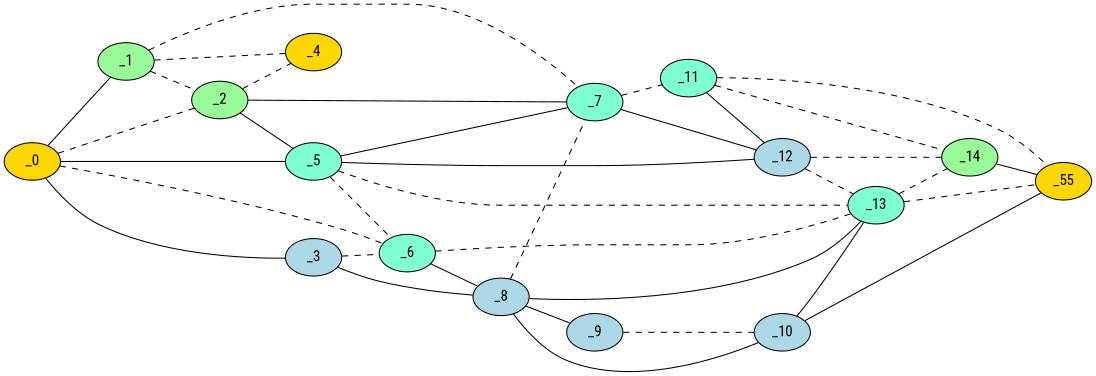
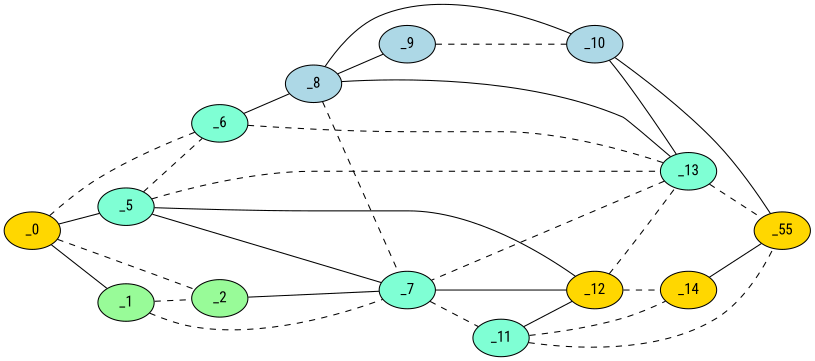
(314, 52) -> none
(267, 131) -> none
(782, 157) -> (595, 290)
(970, 157) -> (689, 290)
(923, 181) -> (548, 231)
(314, 257) -> none
